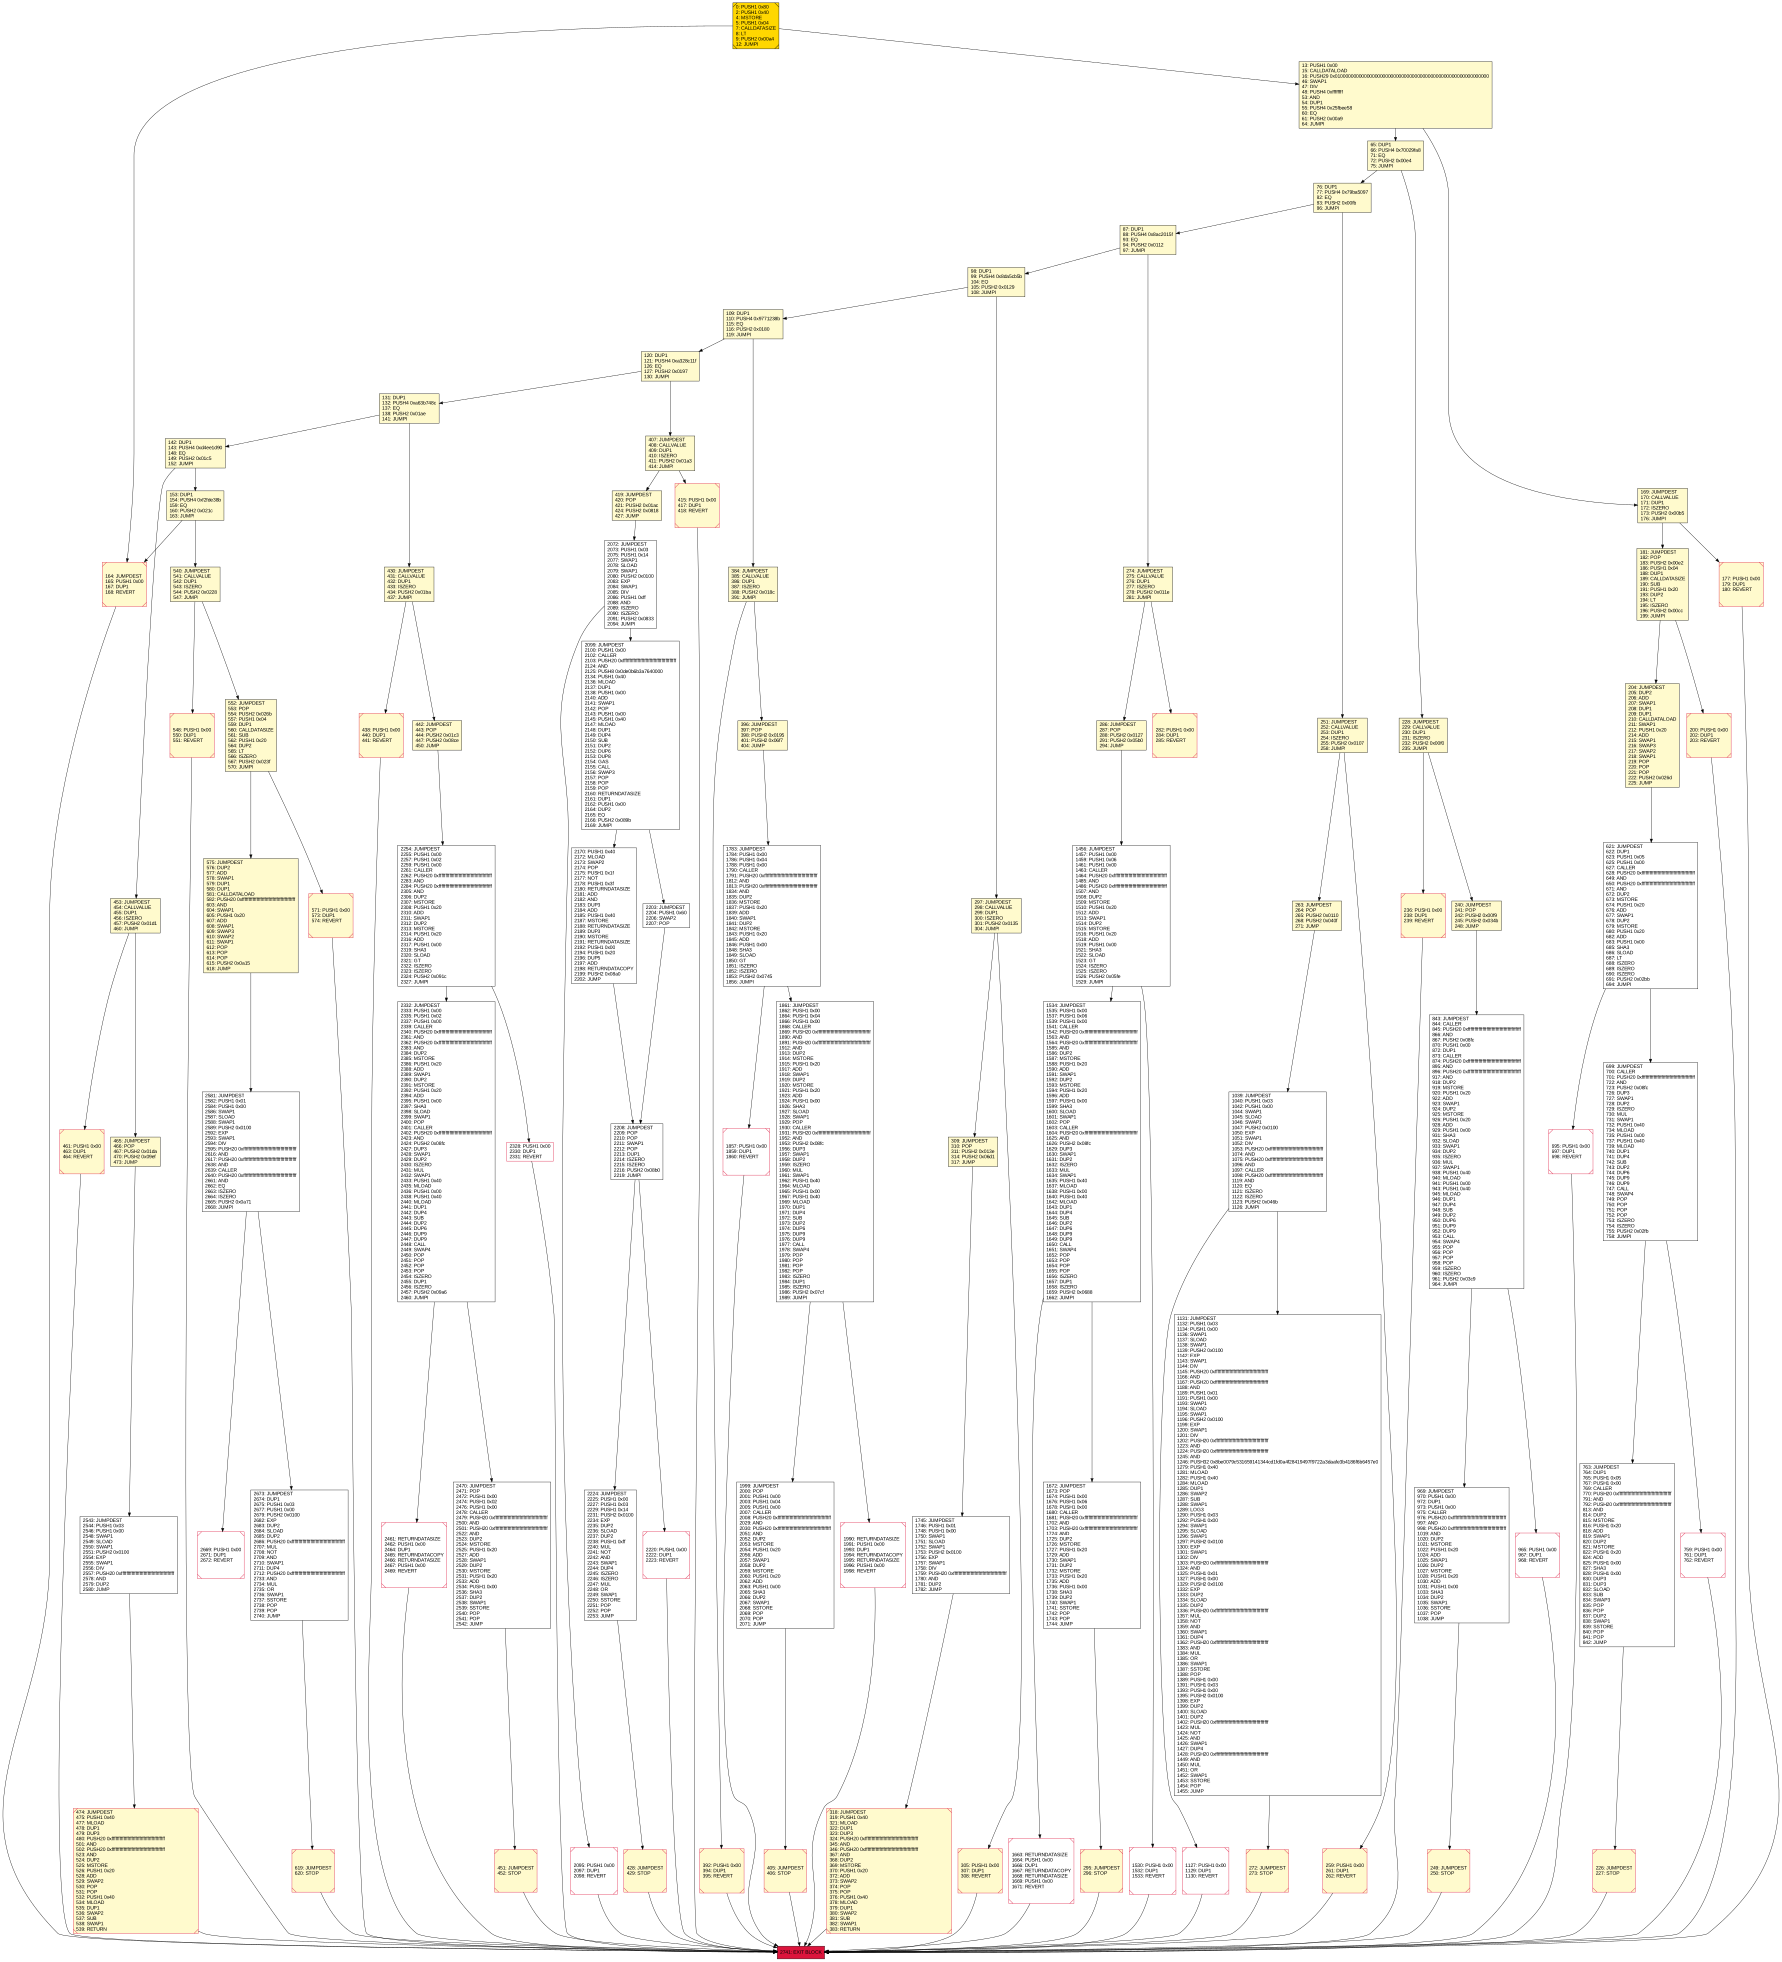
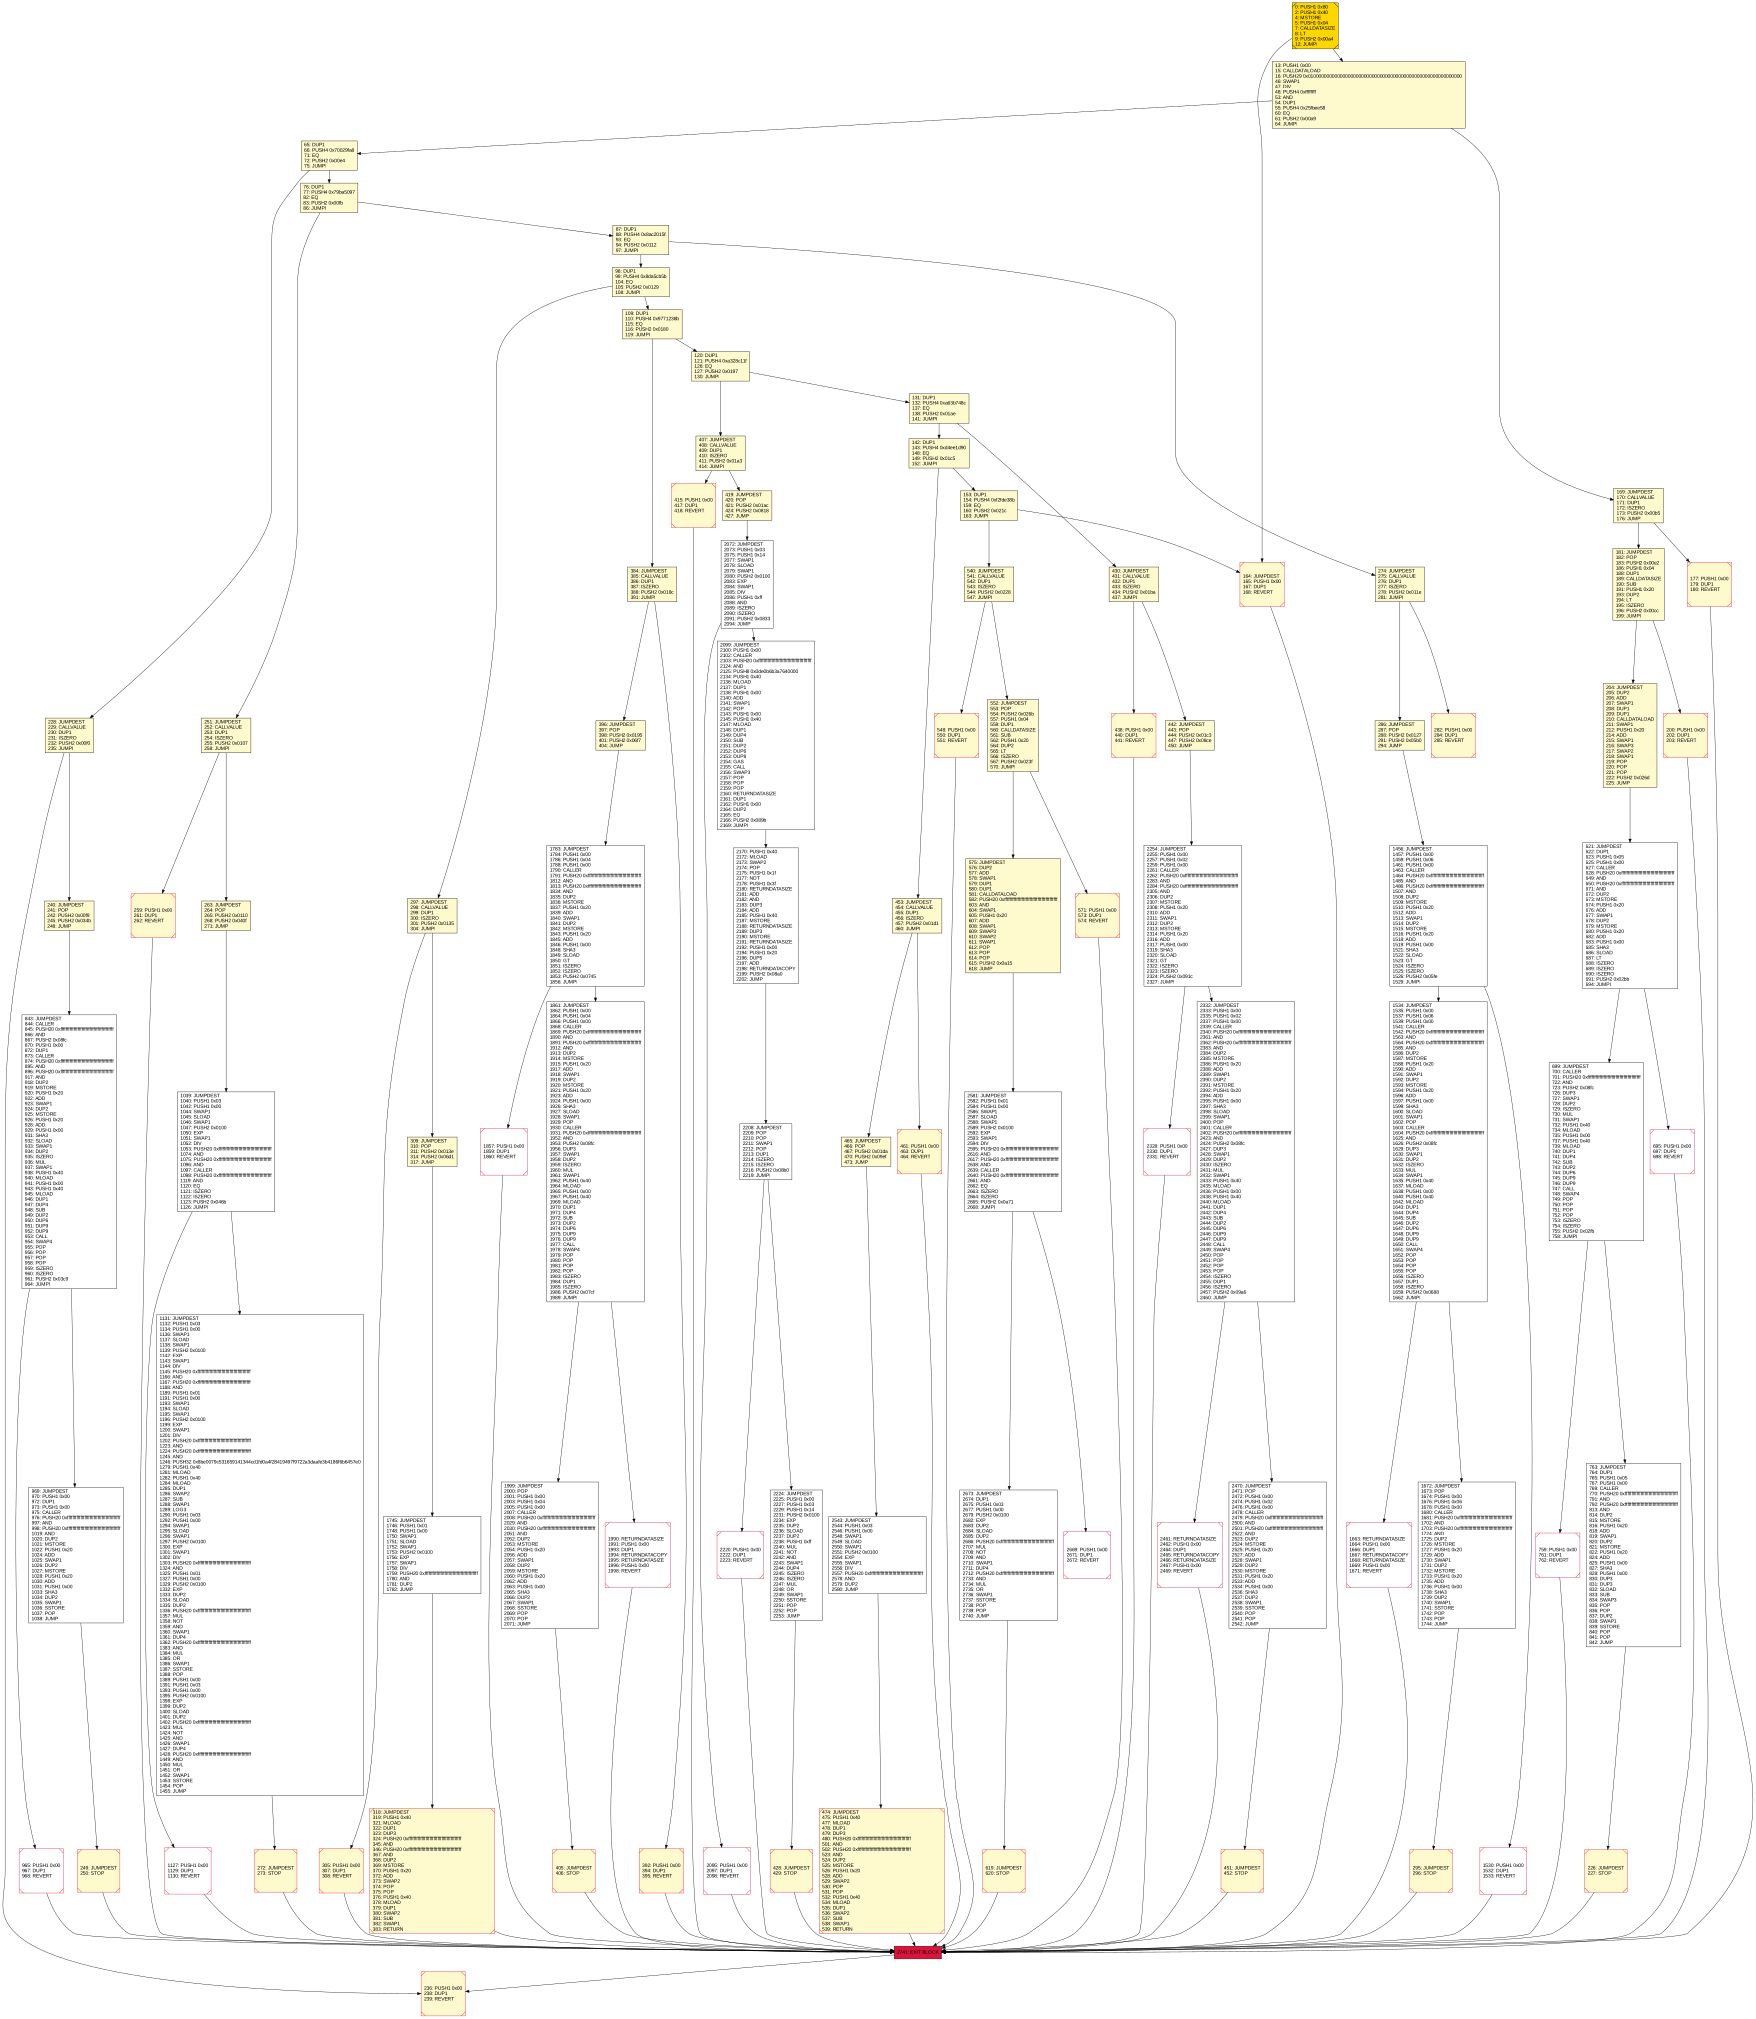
(666, 916) -> none
(530, 1152) -> (1167, 1152)
(1398, 1711) -> (682, 1973)
